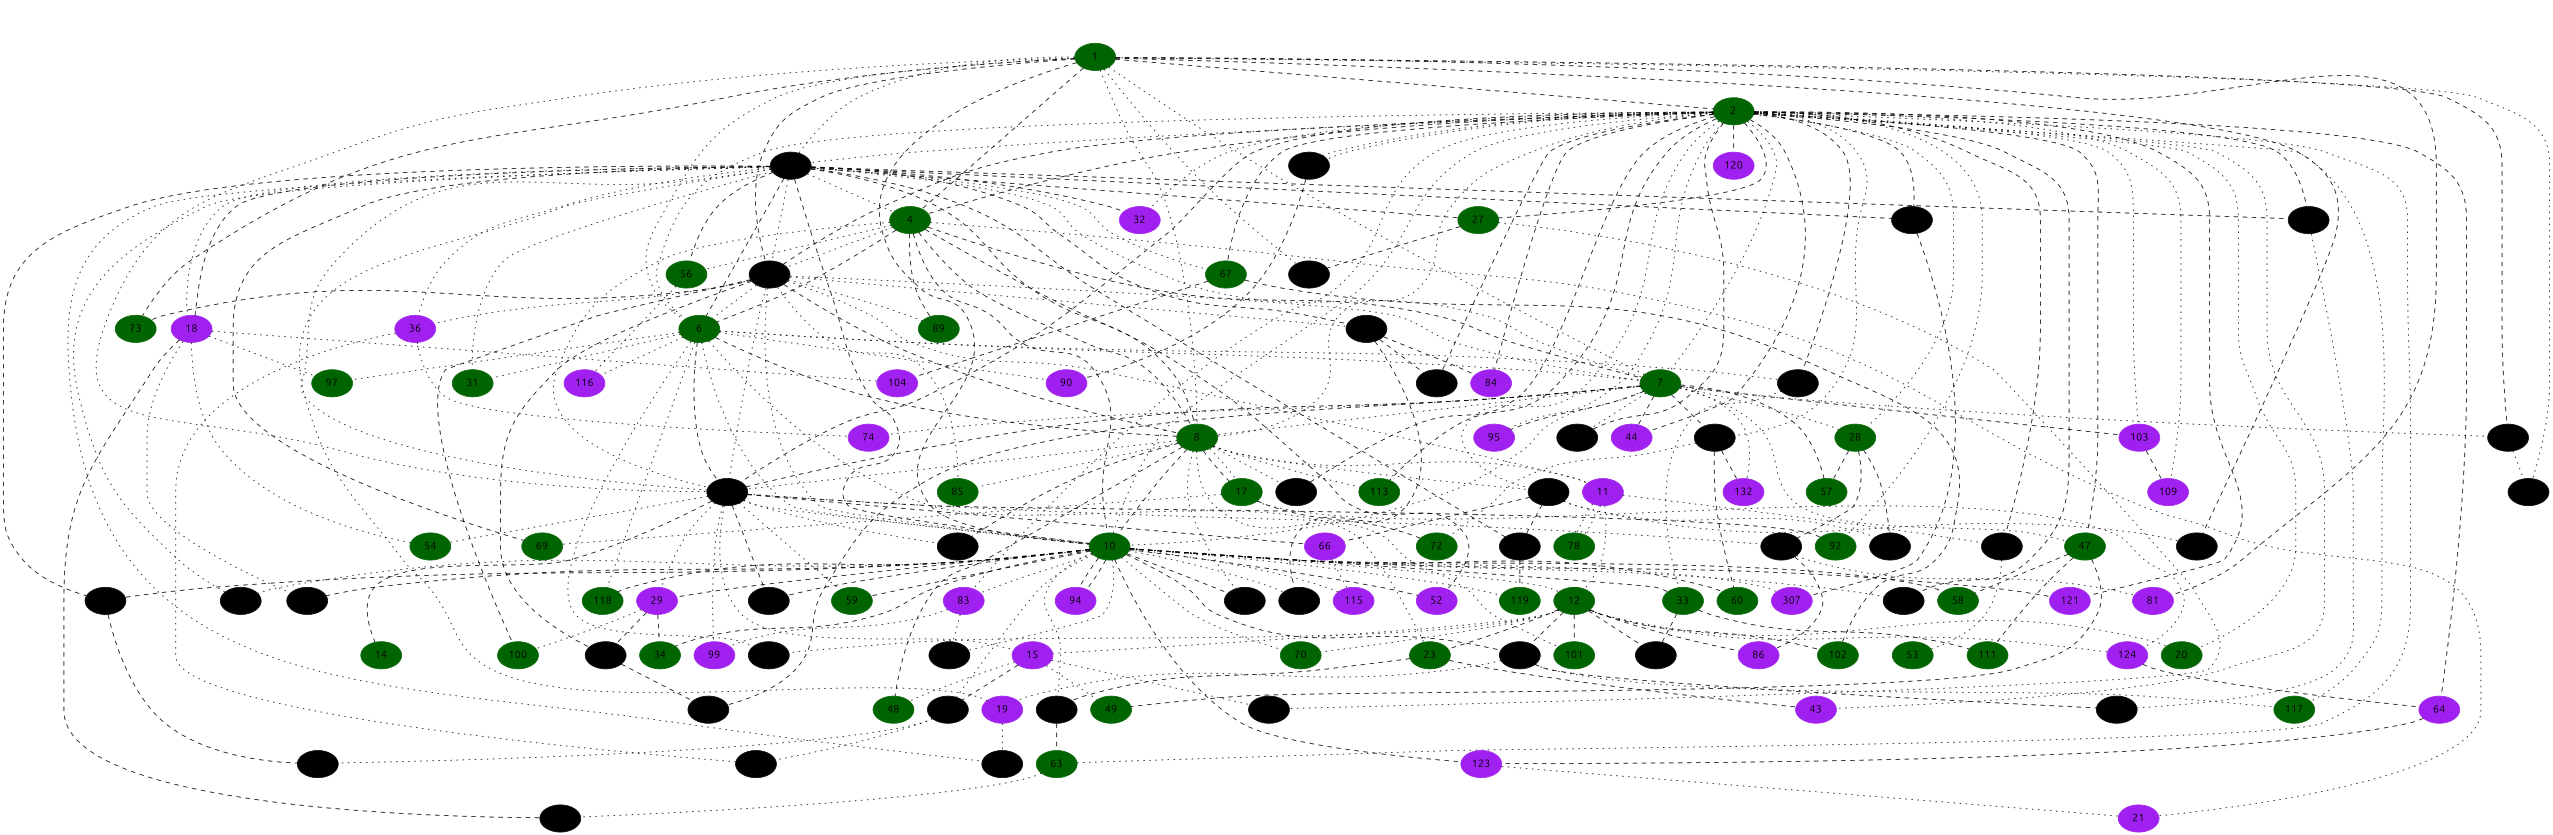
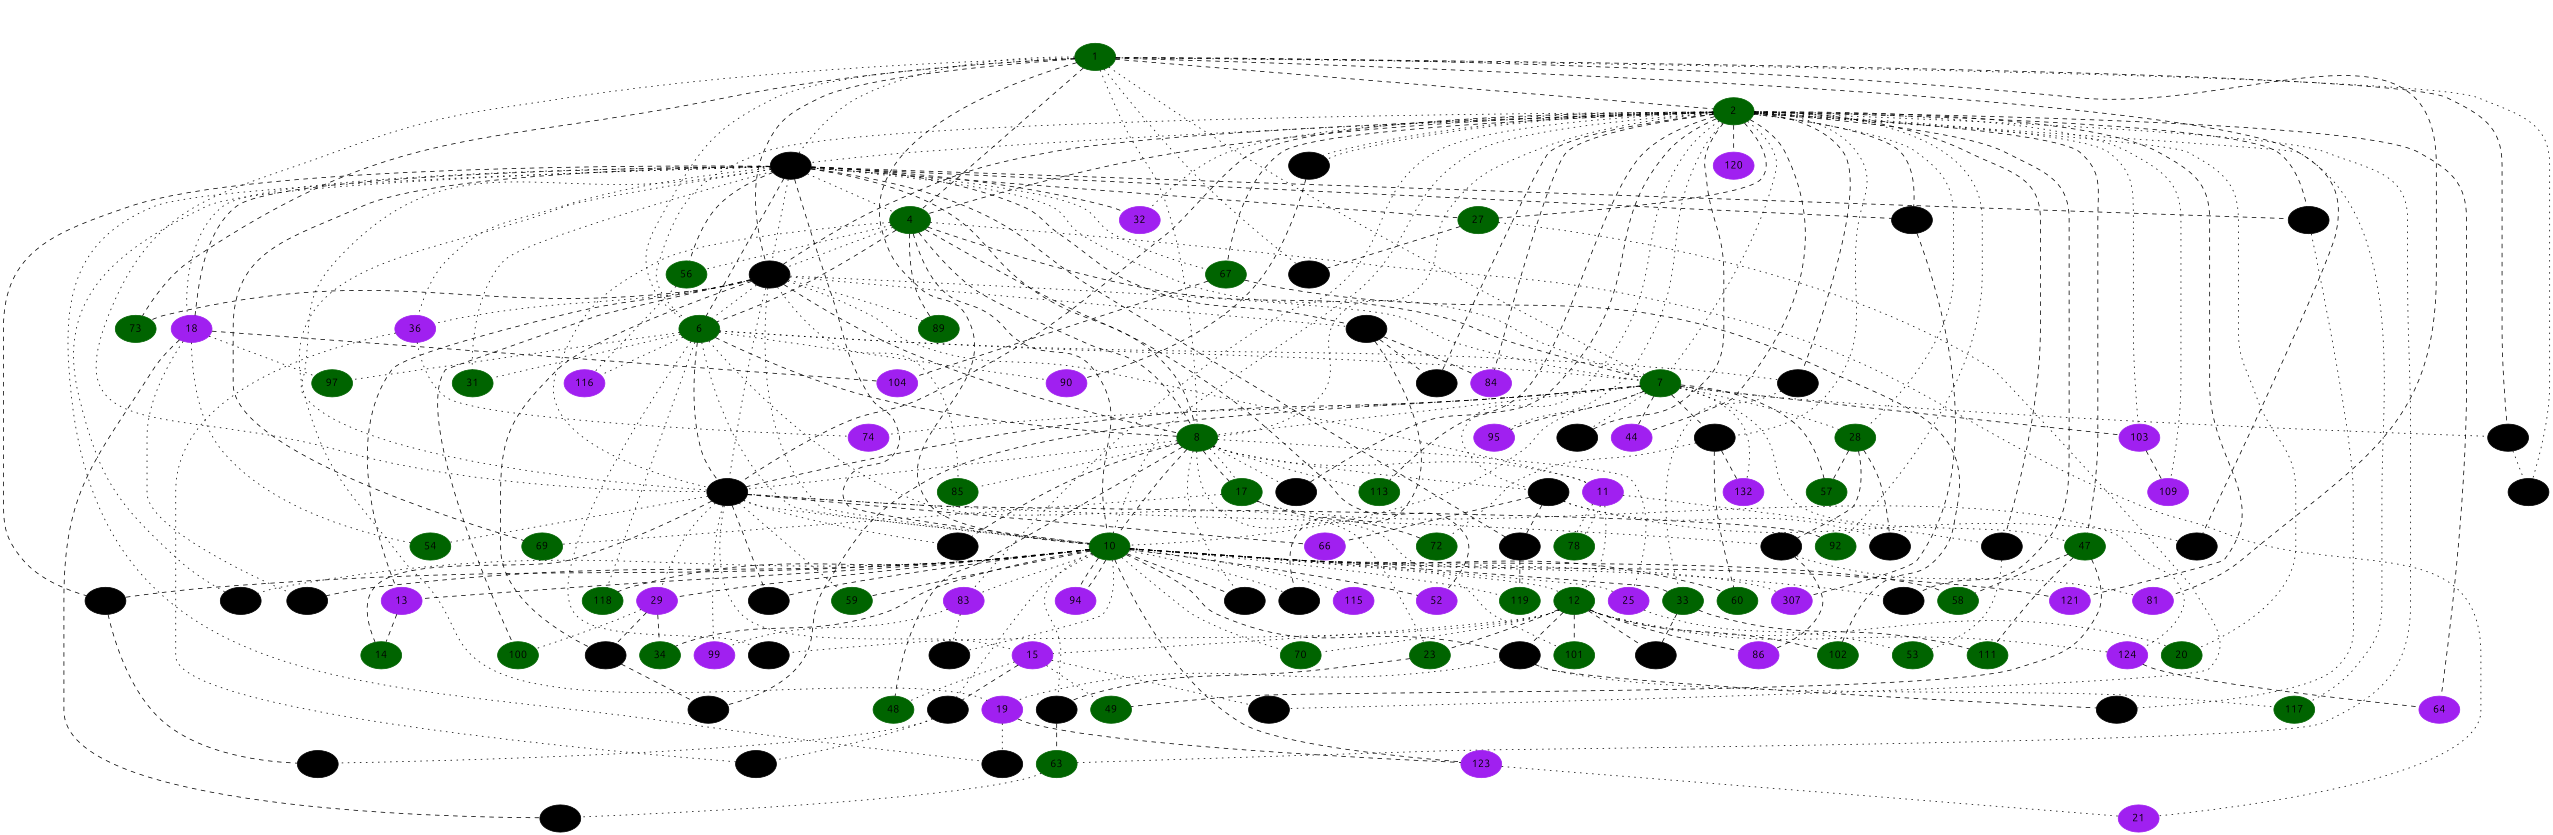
(594, 360) -> (594, 360)
(1340, 574) -> none
none -> (402, 601)
none -> (1629, 601)
(1816, 710) -> none
(1964, 757) -> (1238, 749)
